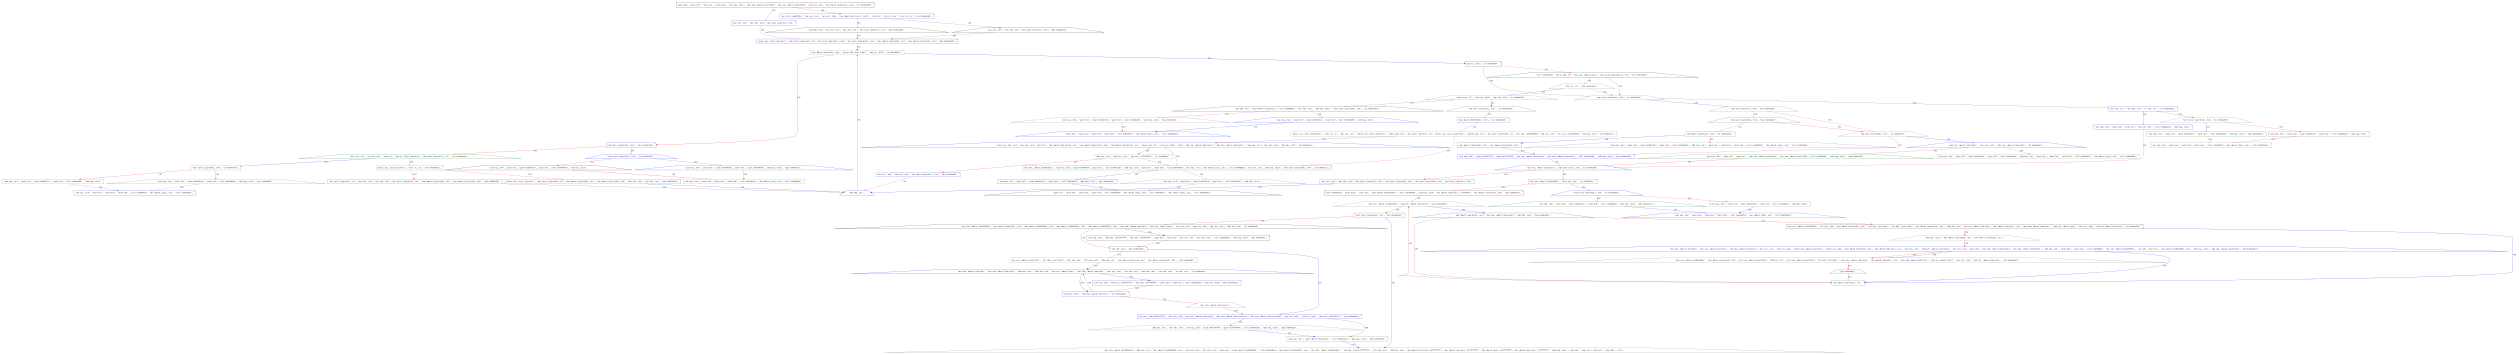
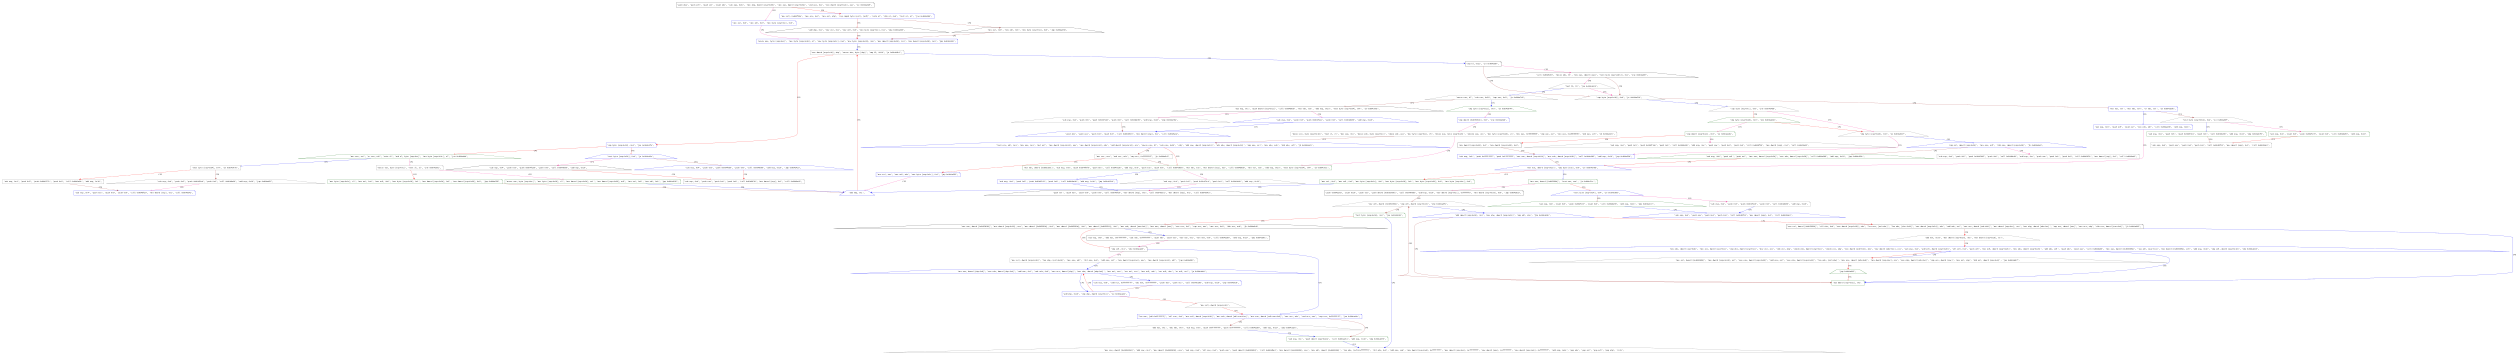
(1604, 139) -> (1604, 139)
